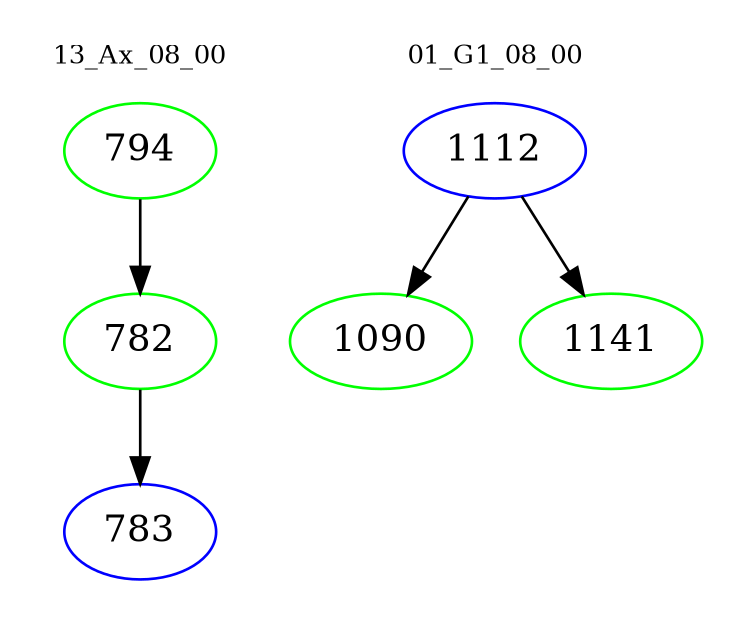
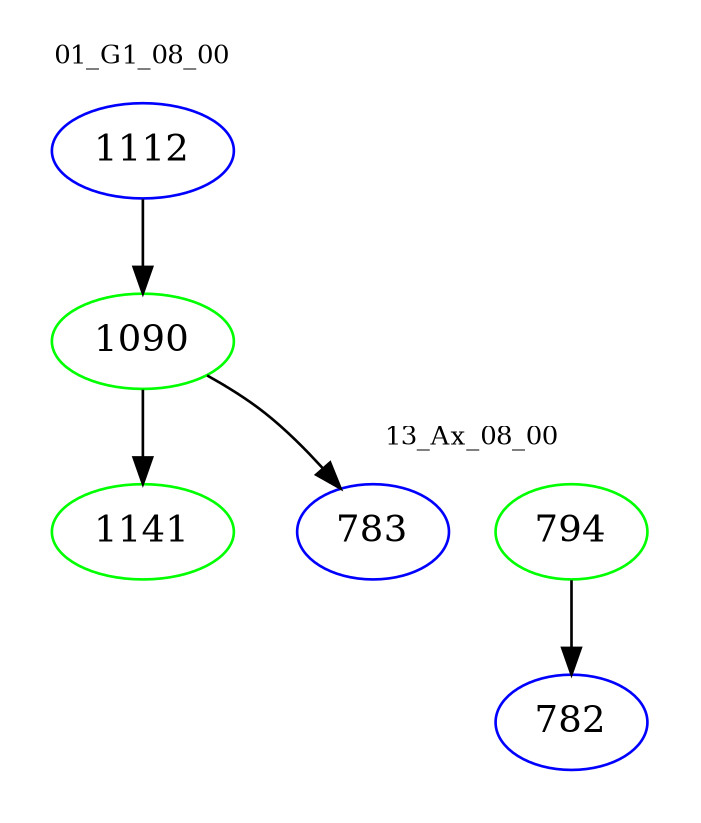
(545, 234) -> (143, 424)
(140, 341) -> (572, 722)
(140, 424) -> (292, 436)
